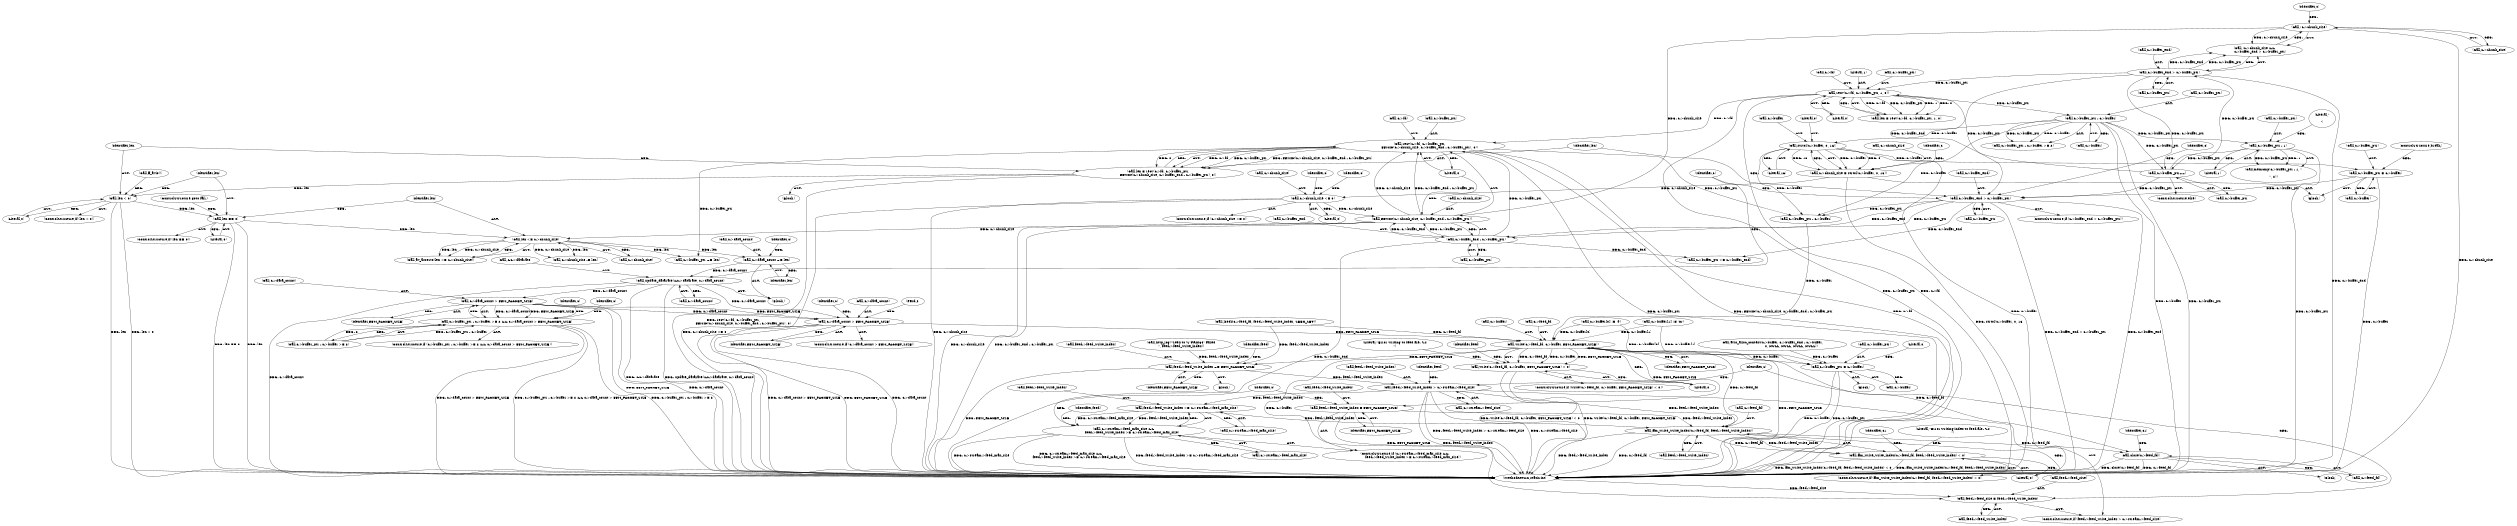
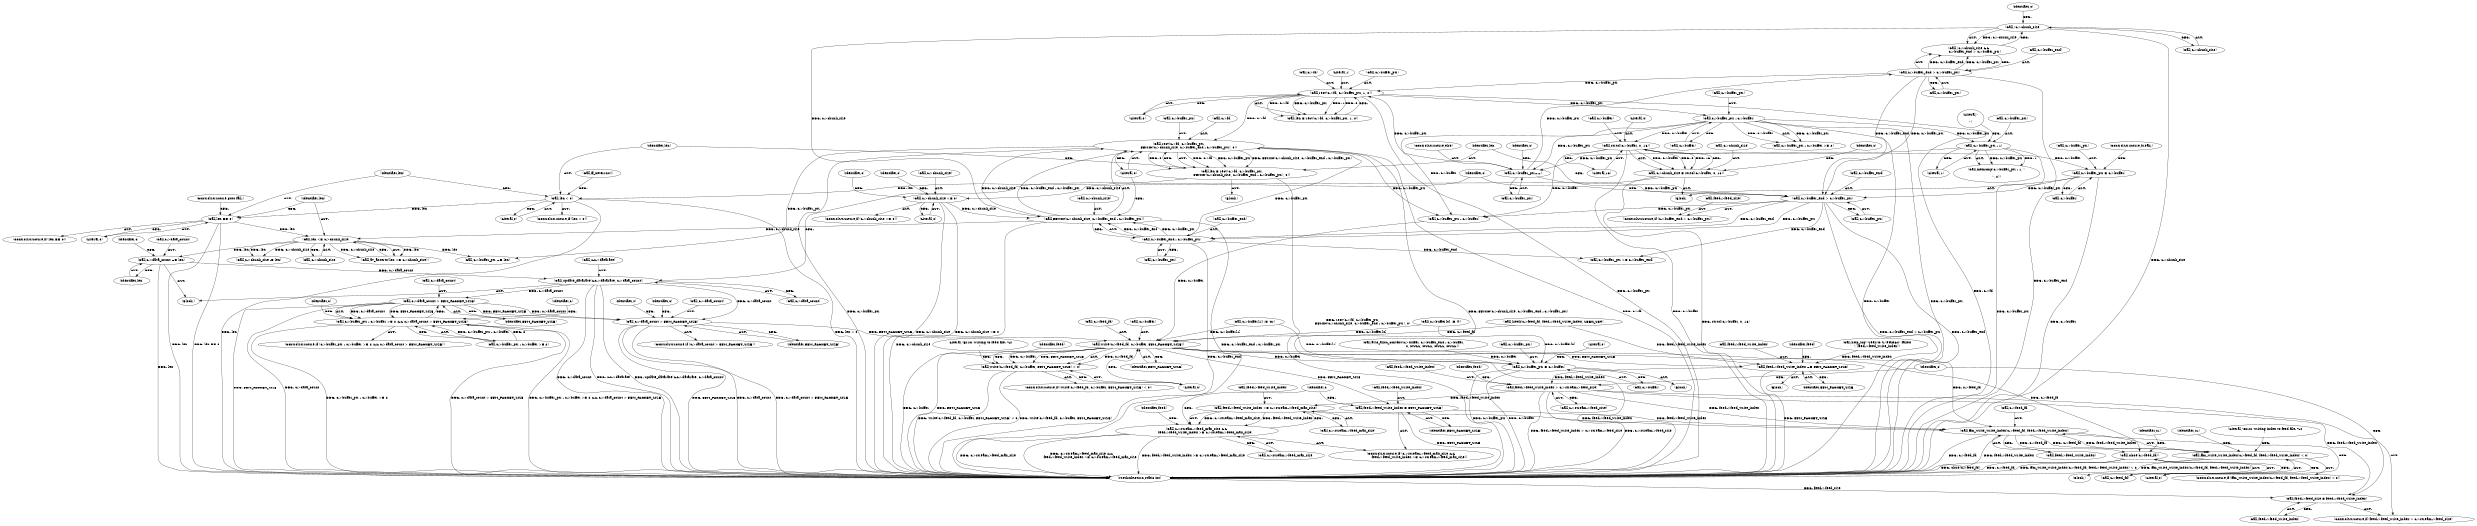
(151, 173) -> (598, 173)
(2173, 185) -> (1472, 163)
(913, 301) -> (626, 301)
none -> (533, 476)
(2035, 488) -> (1697, 208)
